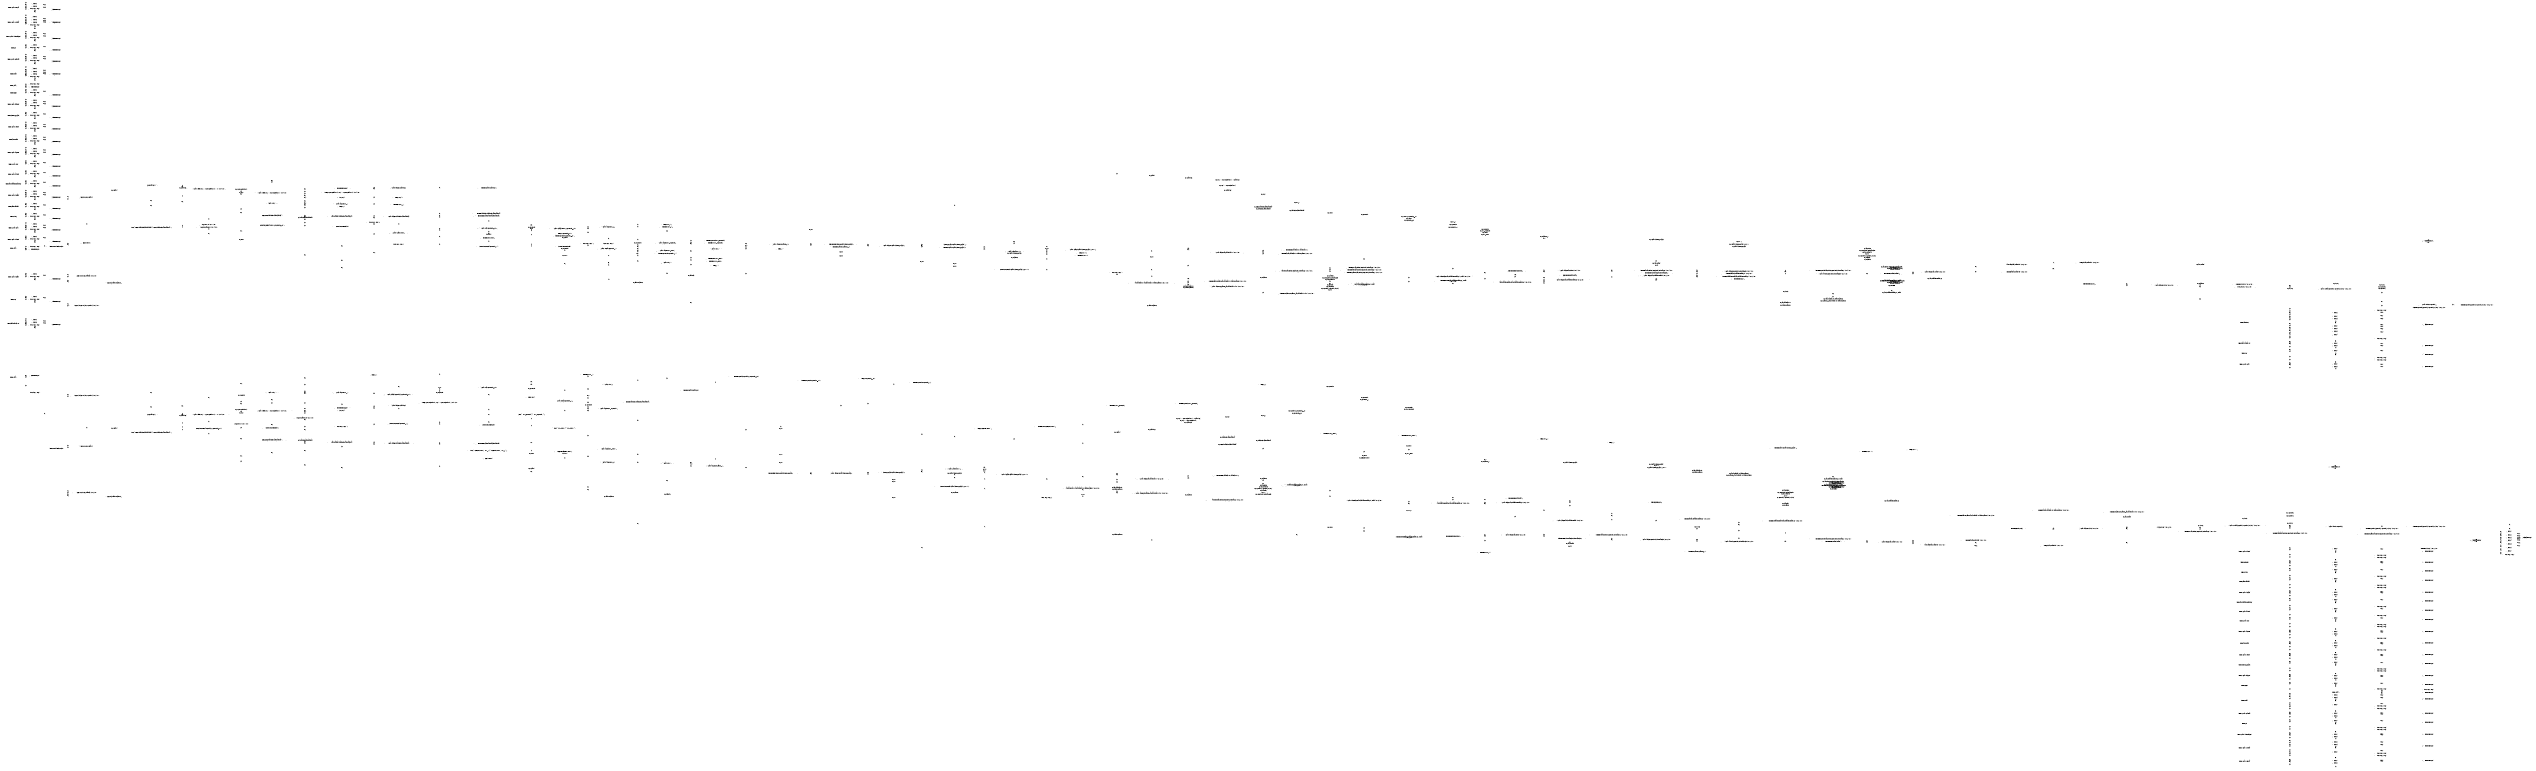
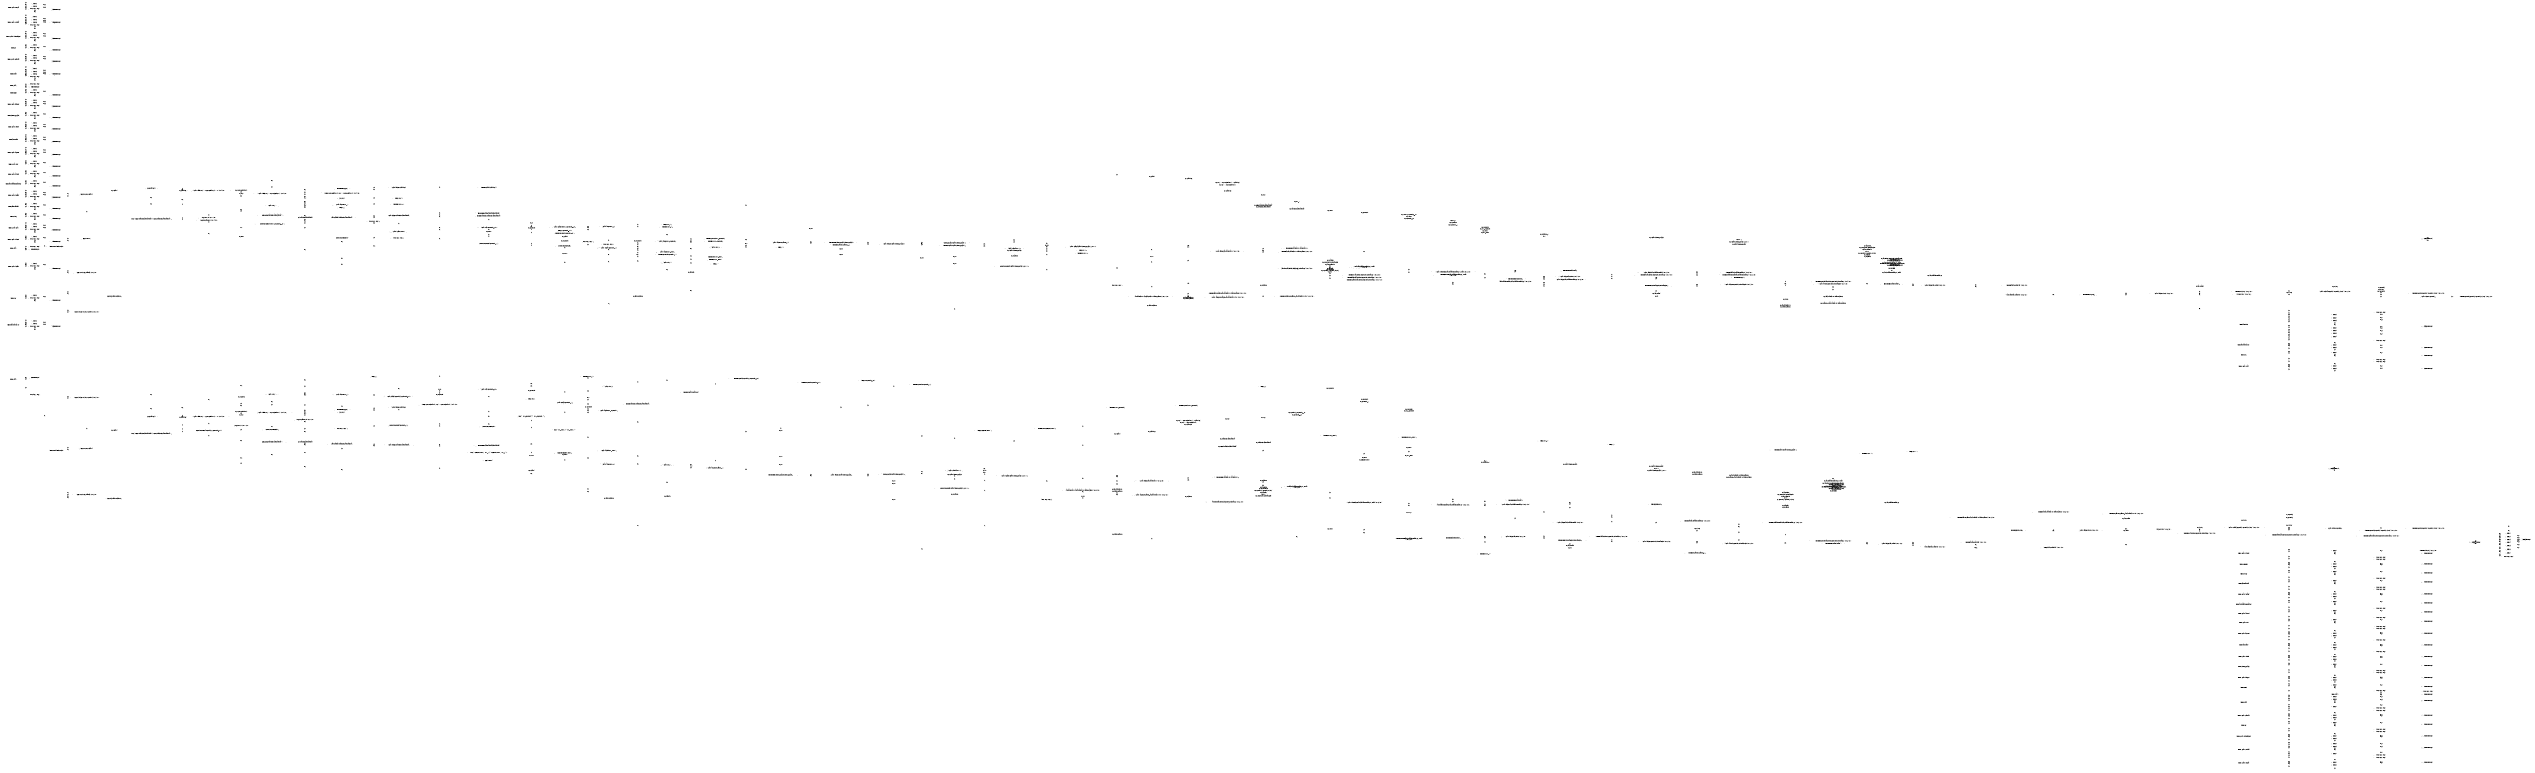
(489, 238) -> none
(2089, 263) -> none
(2200, 284) -> (2200, 292)
(2127, 529) -> (2126, 531)
